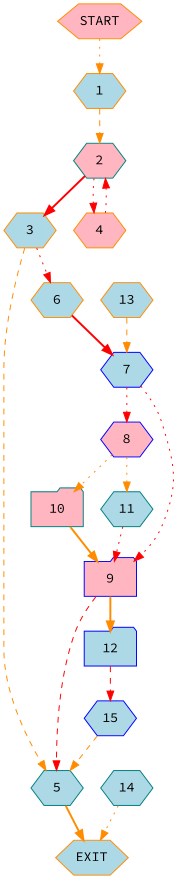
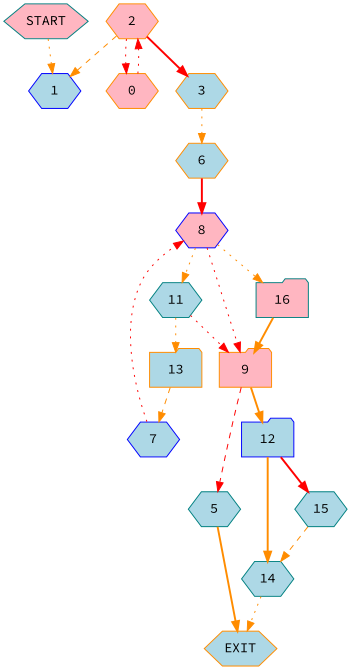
(100, 21) -> (46, 21)
(100, 91) -> (55, 91)
(100, 121) -> (97, 53)
(100, 161) -> (132, 21)
(100, 230) -> (132, 91)
(42, 261) -> (202, 121)
(127, 300) -> (176, 370)
none -> (176, 330)
(88, 332) -> (202, 191)
(173, 471) -> (222, 295)
none -> (268, 504)
(4, 508) -> none
(57, 509) -> (282, 300)
(110, 579) -> (245, 370)
(110, 679) -> (291, 471)
(110, 718) -> (321, 509)
(87, 749) -> (297, 540)
